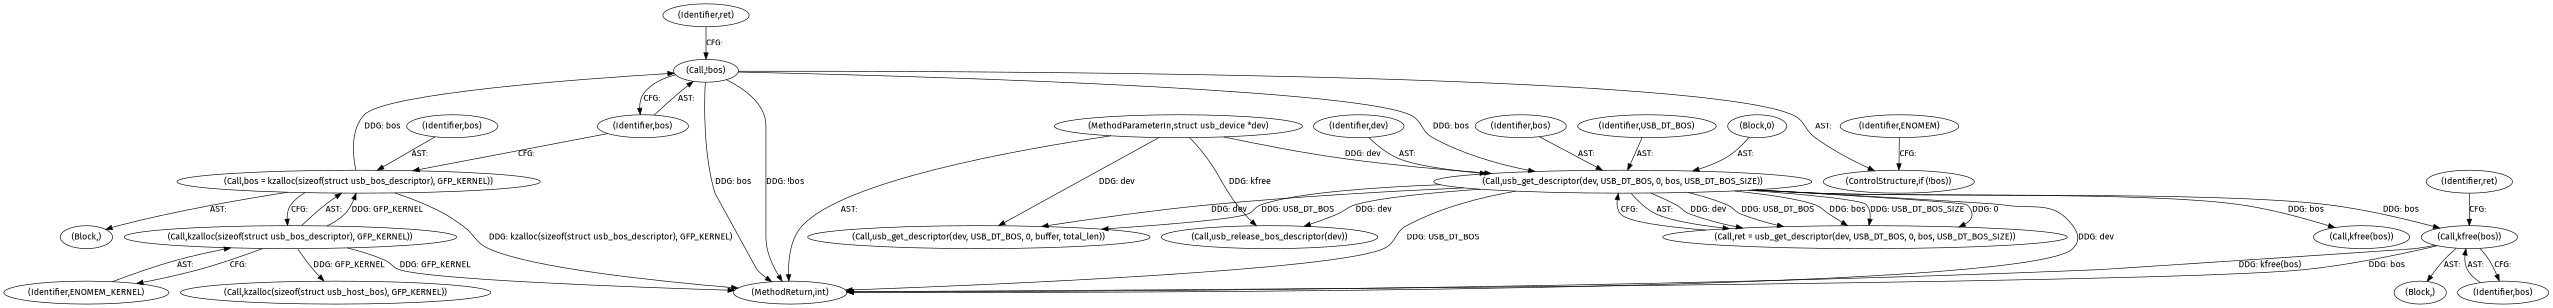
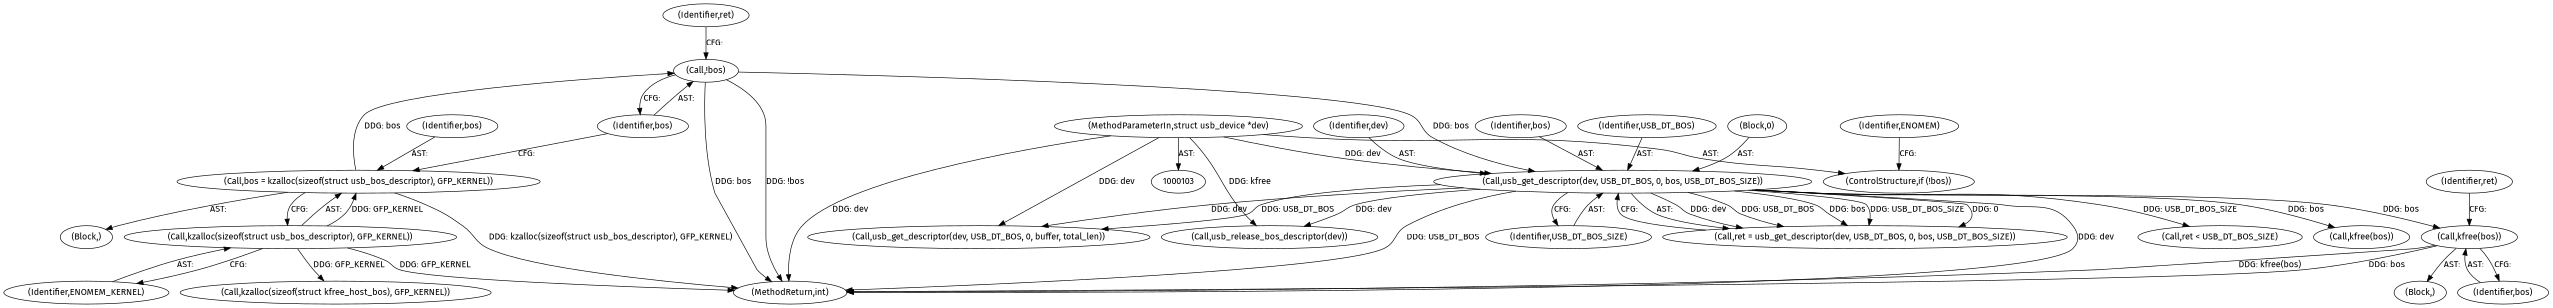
(1314, 77) -> (1566, 141)
none -> (1178, 182)
(850, 209) -> (850, 209)
none -> (1569, 237)
none -> (2220, 237)
(336, 293) -> (336, 293)
